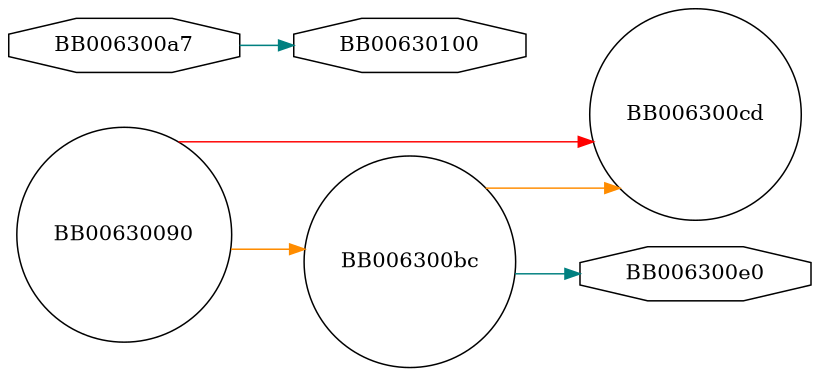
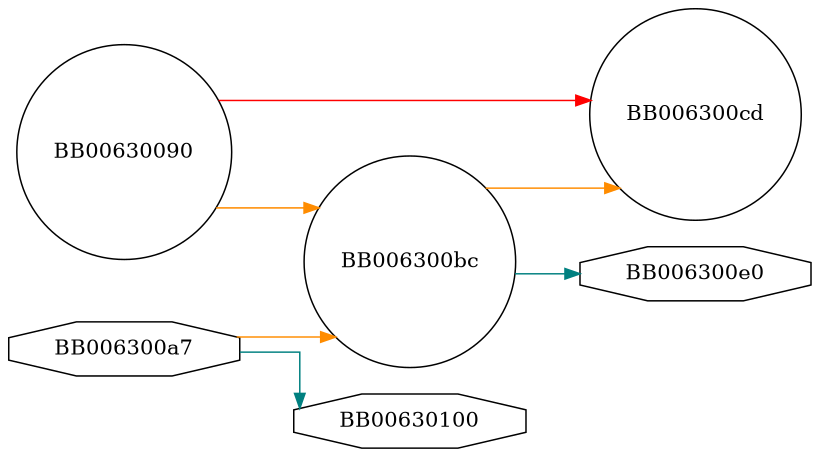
none -> (279, 337)
